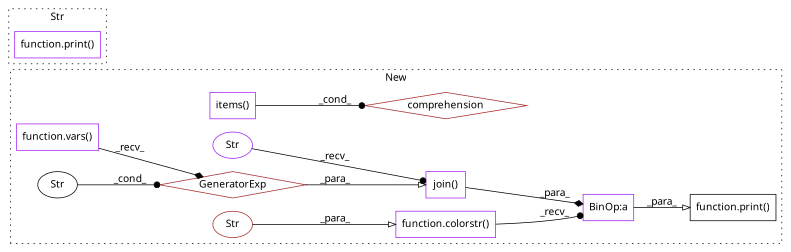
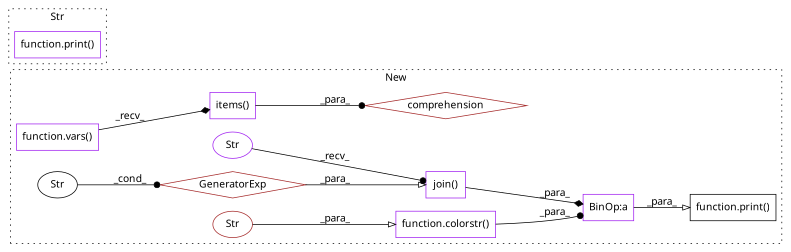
(335, 100) -> (335, 100)
(147, 161) -> (150, 121)
(555, 212) -> (555, 212)
